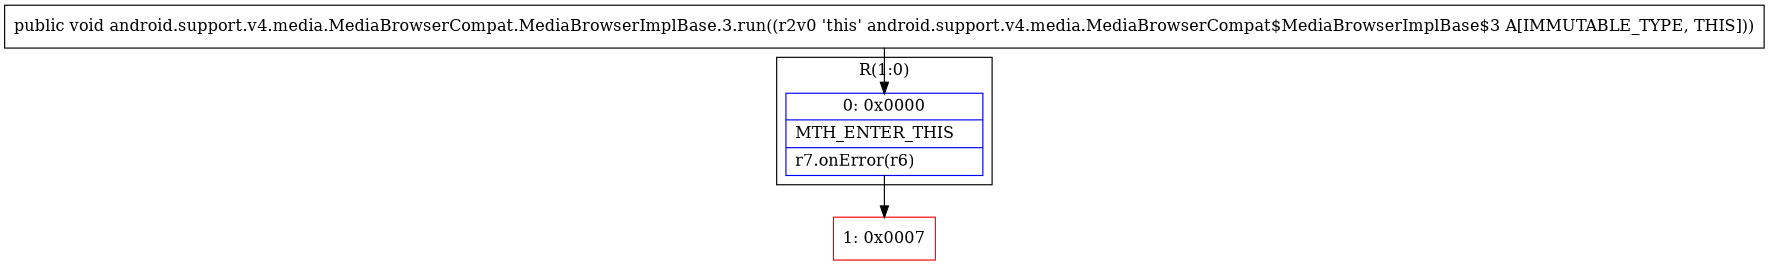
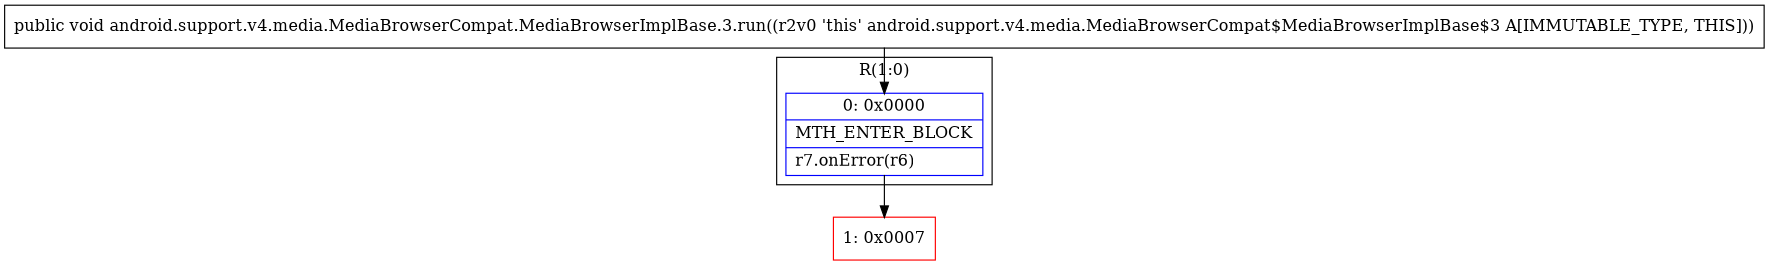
(875, 133) -> (884, 133)
